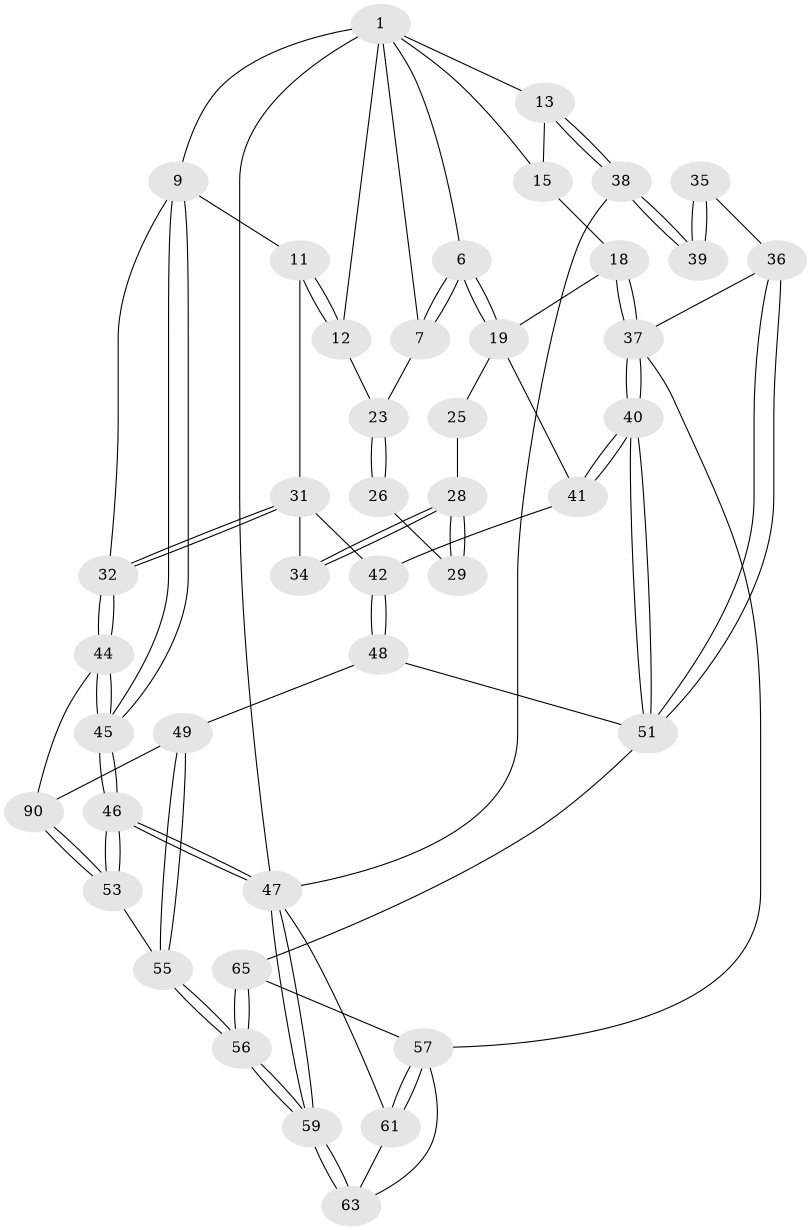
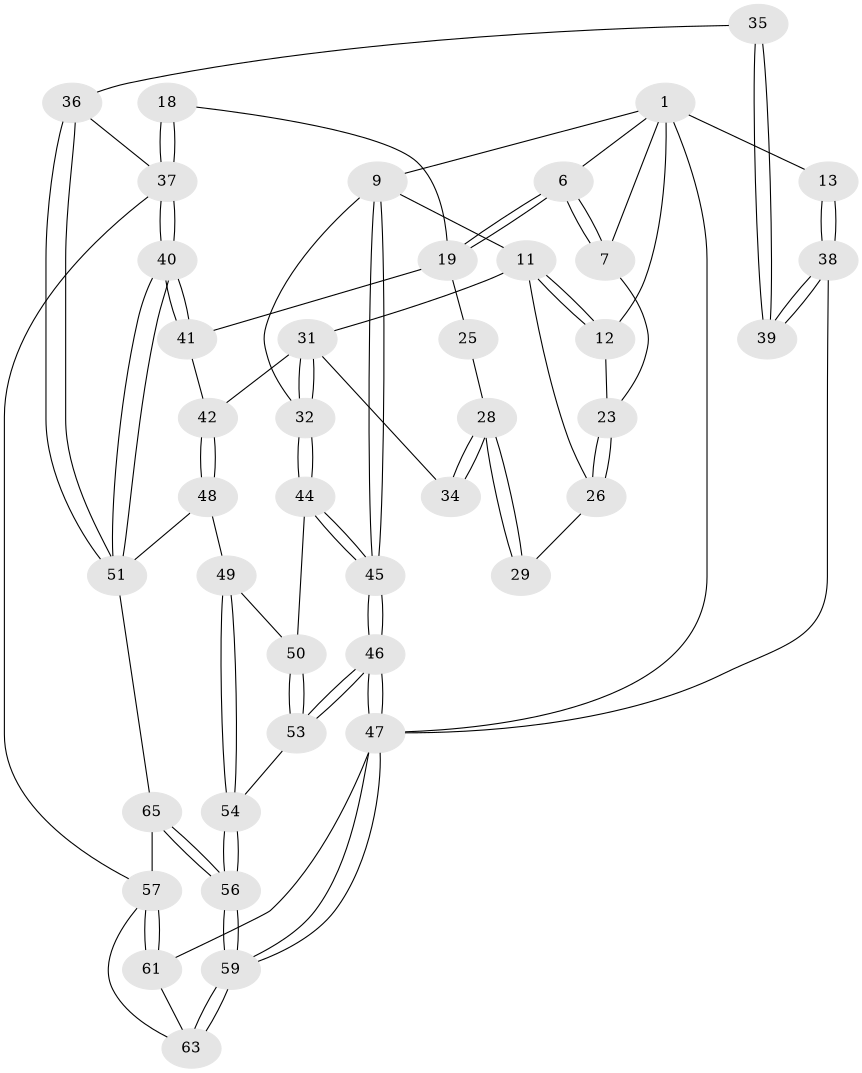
(543, 182) -> none
none -> (551, 381)
(34, 812) -> (297, 654)
(163, 970) -> (231, 812)
